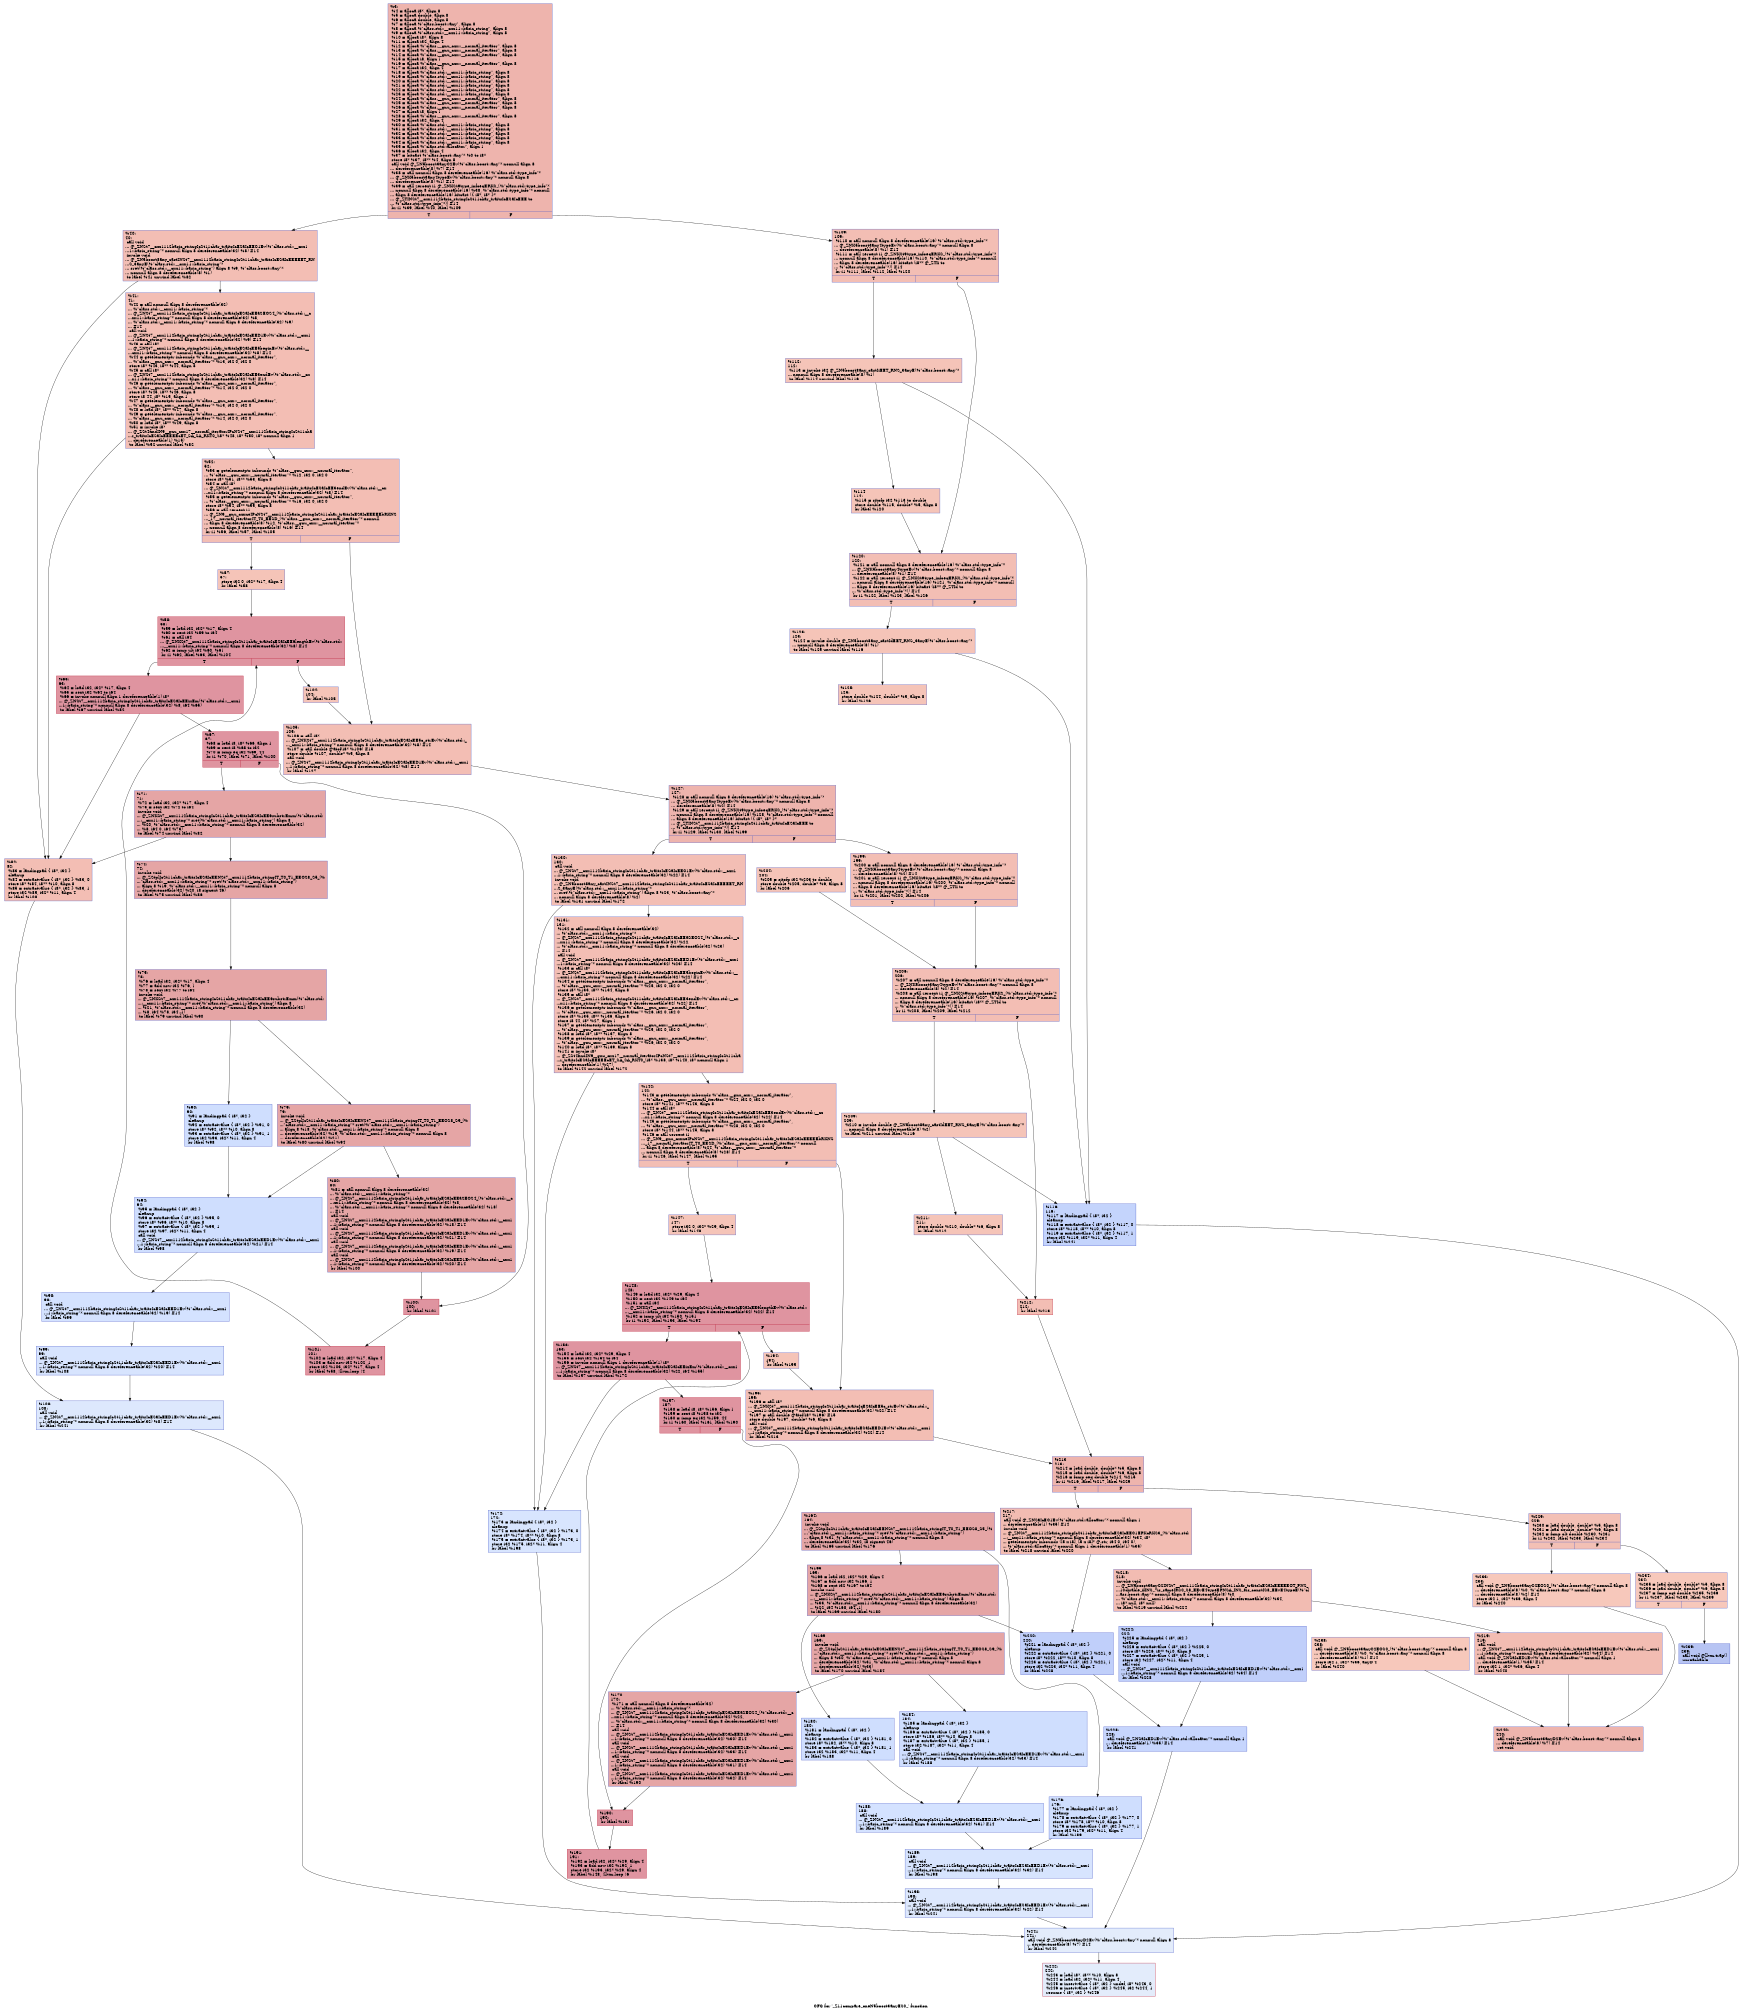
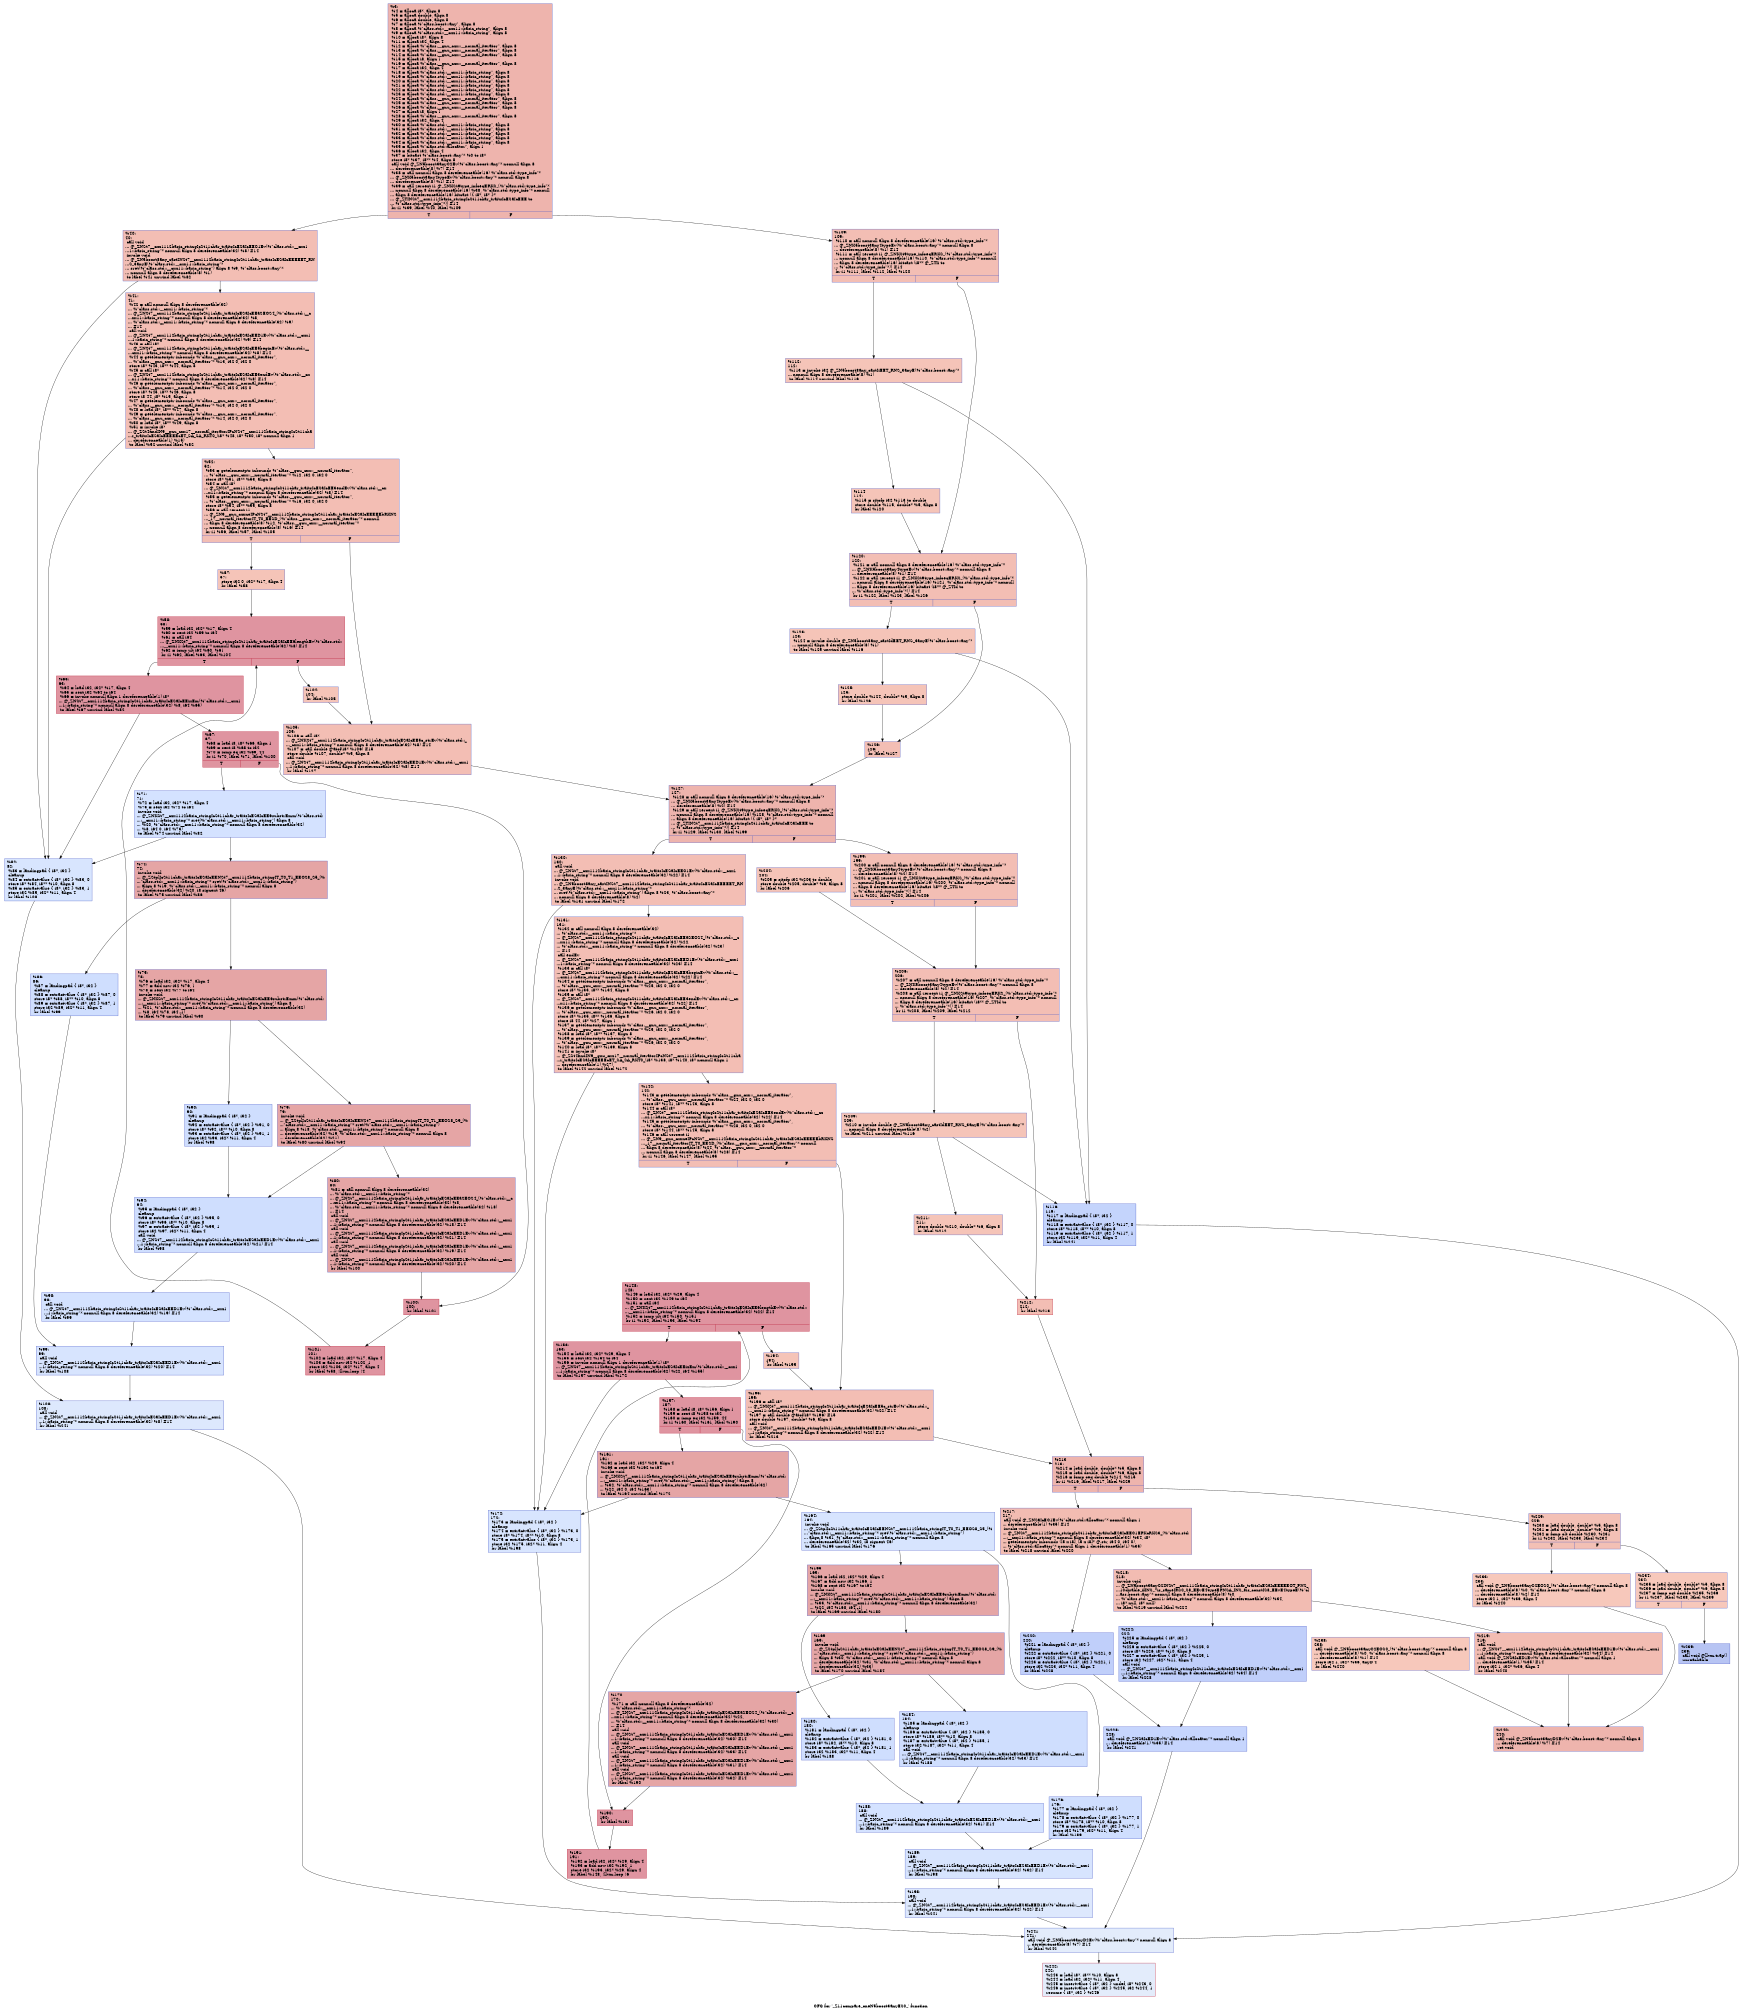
none -> (882, 749)
(230, 814) -> (230, 814)
(48, 880) -> (48, 880)
(566, 955) -> (568, 955)
none -> (74, 995)
(702, 1225) -> none
none -> (693, 1474)
(898, 1531) -> (898, 1531)
(1000, 1623) -> (905, 1623)
